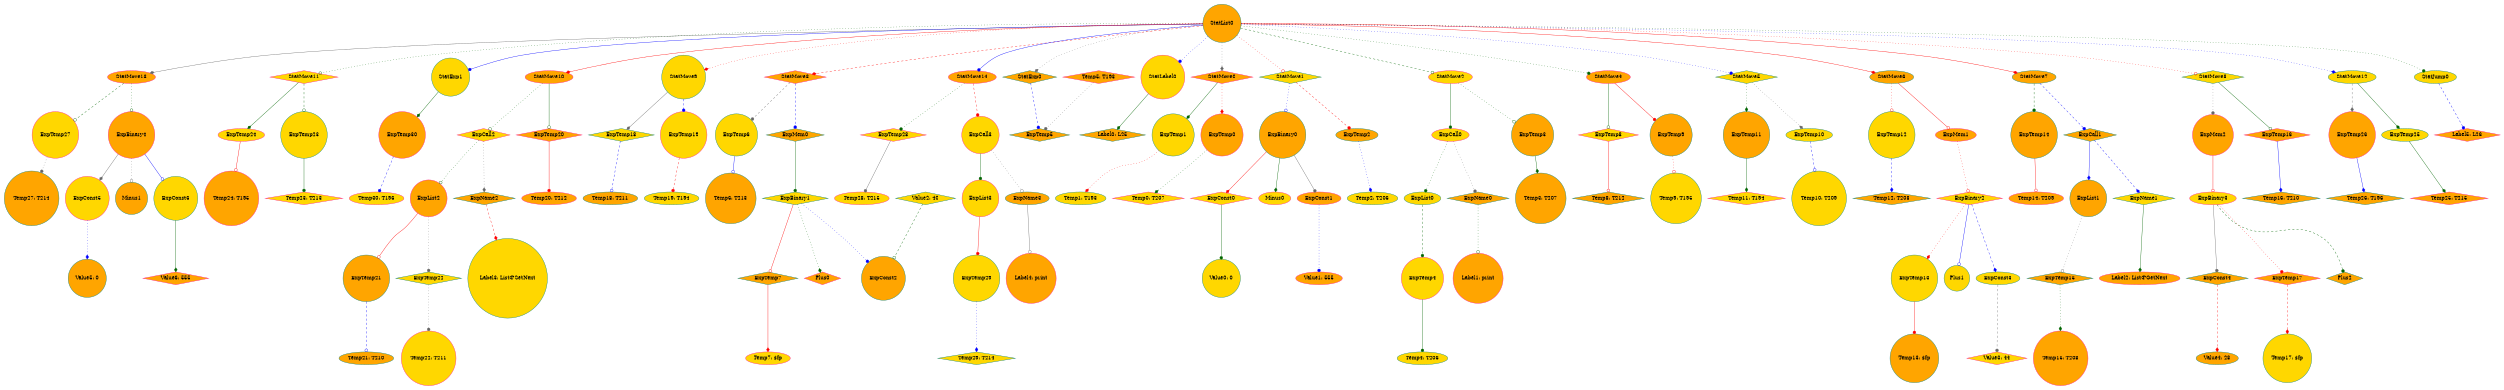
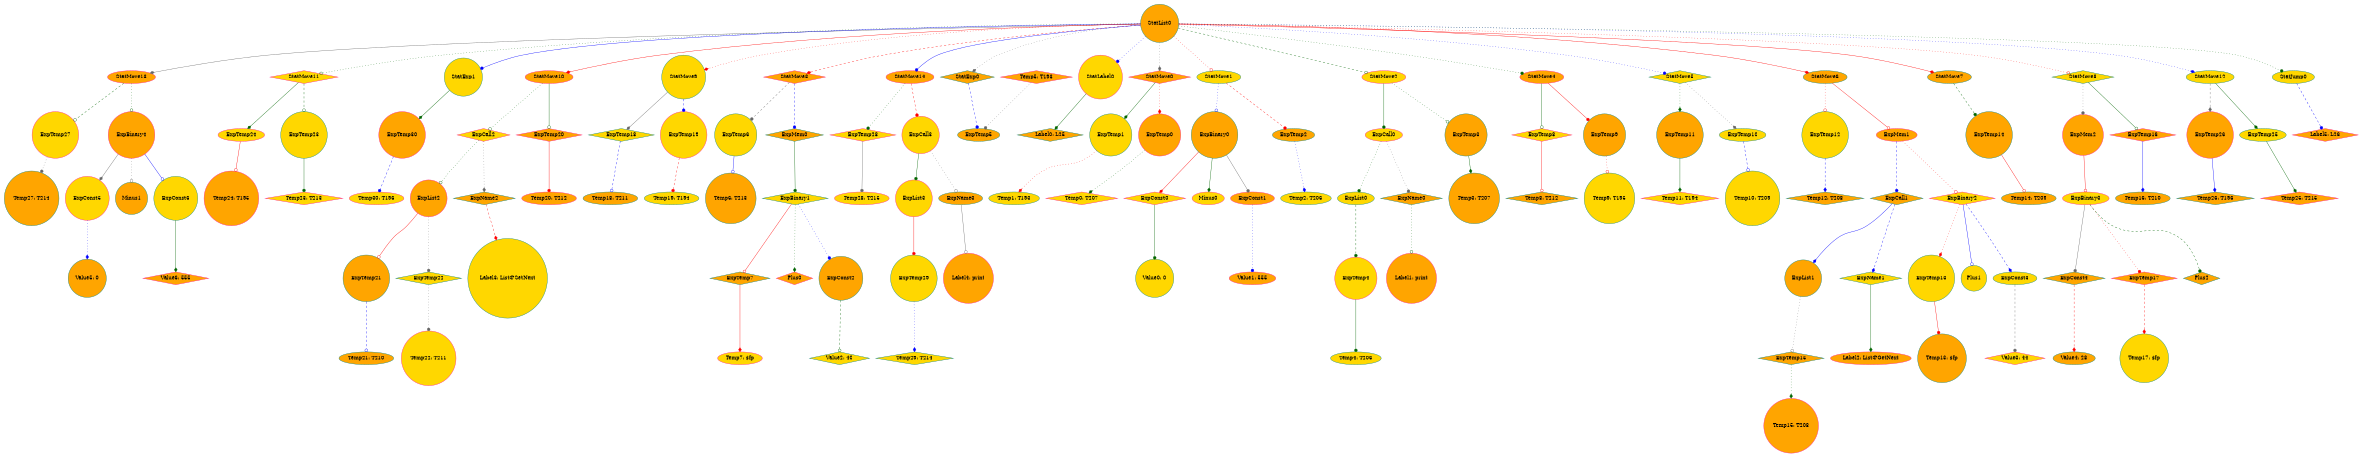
(1290, 77) -> (1219, 77)
(2061, 105) -> (1897, 165)
(1040, 135) -> (979, 135)
(2036, 198) -> (2029, 198)
(2281, 198) -> (2143, 198)
(909, 230) -> (840, 325)
